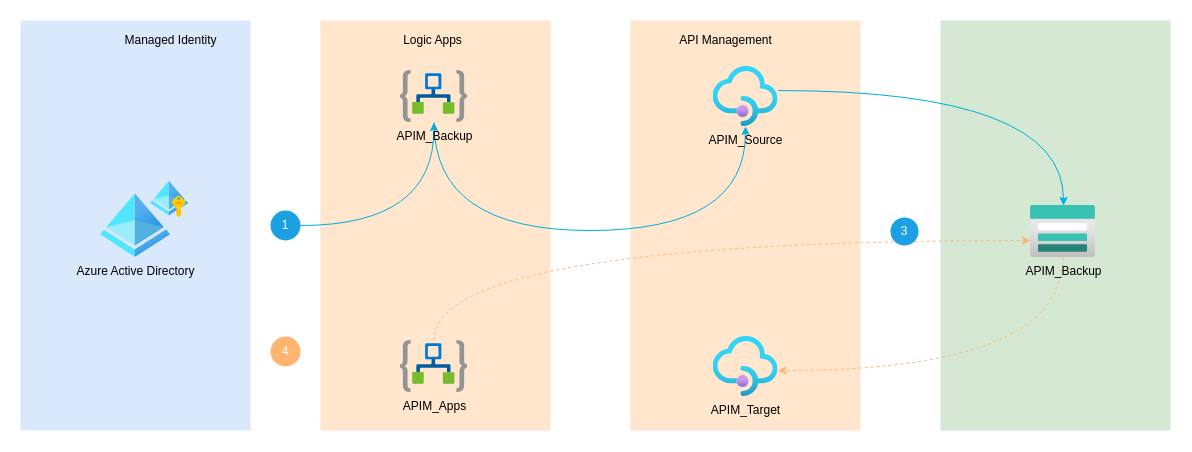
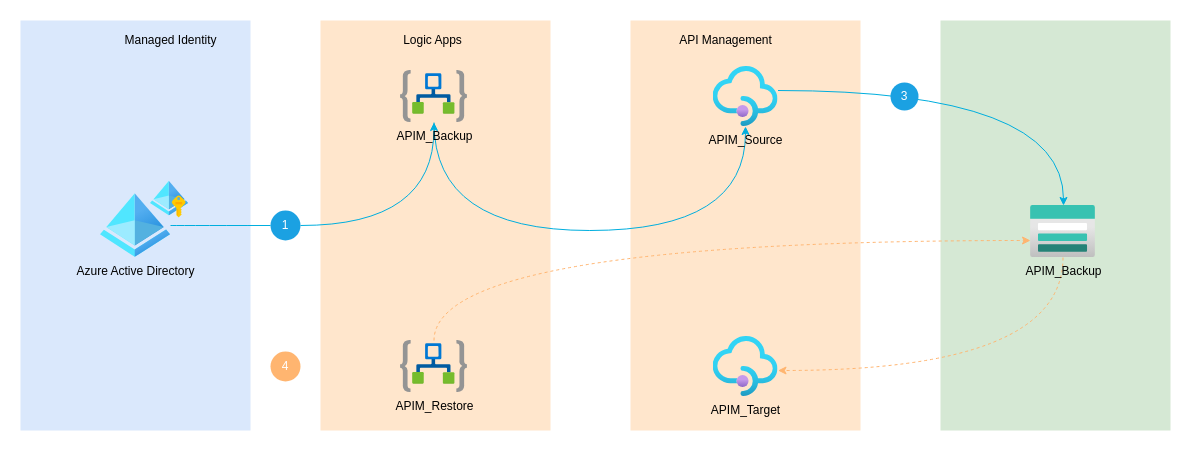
none -> (221, 226)
(905, 232) -> (905, 97)
(286, 352) -> (286, 367)
(435, 407) -> (435, 407)
